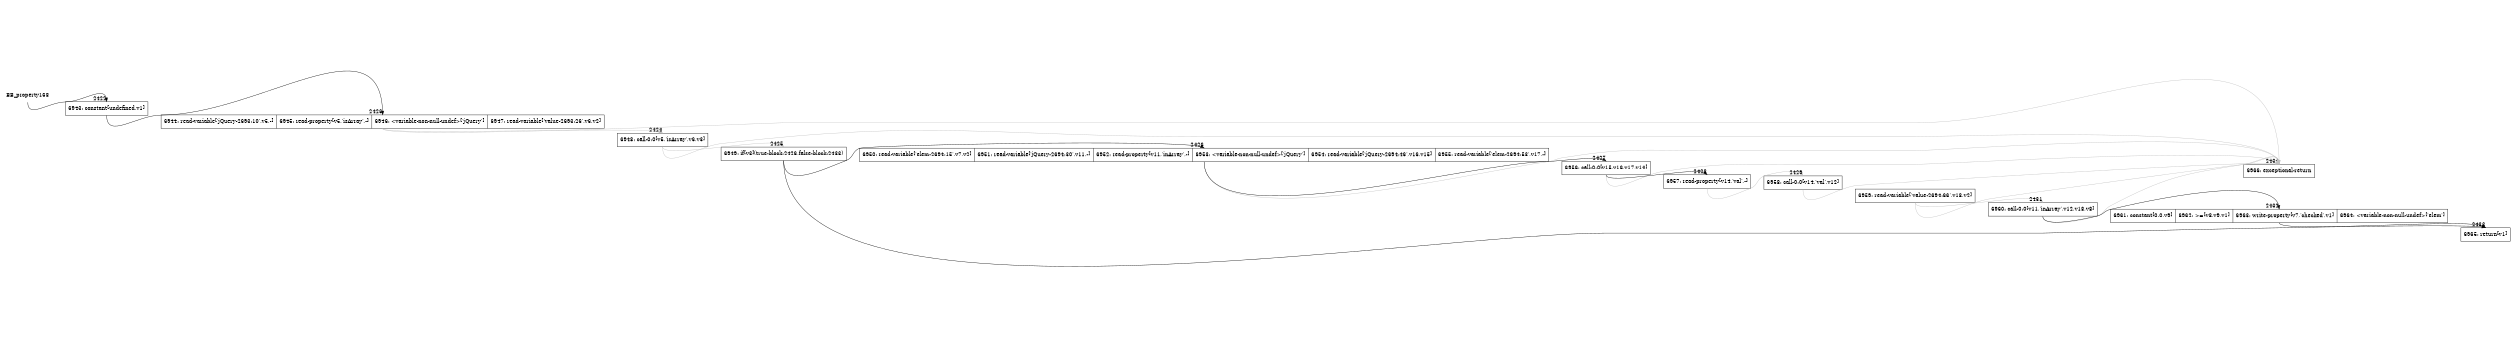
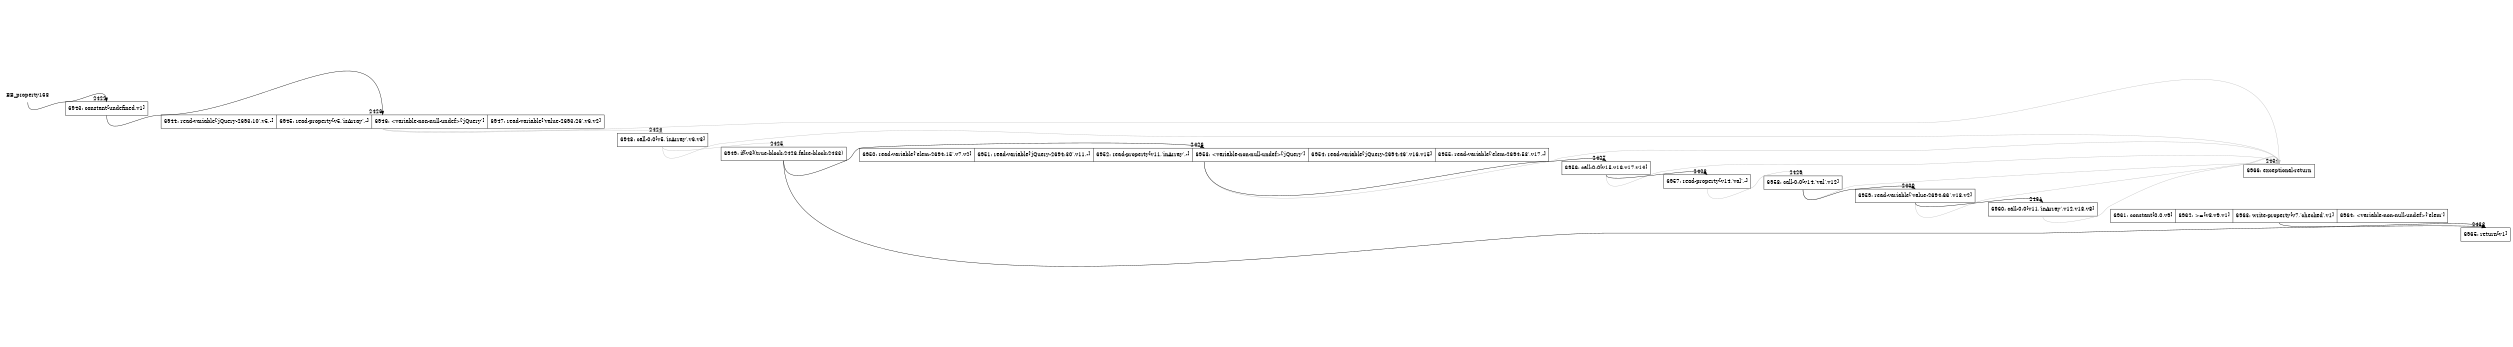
none -> (1854, 189)
(2161, 199) -> none
(1990, 201) -> (1990, 201)
